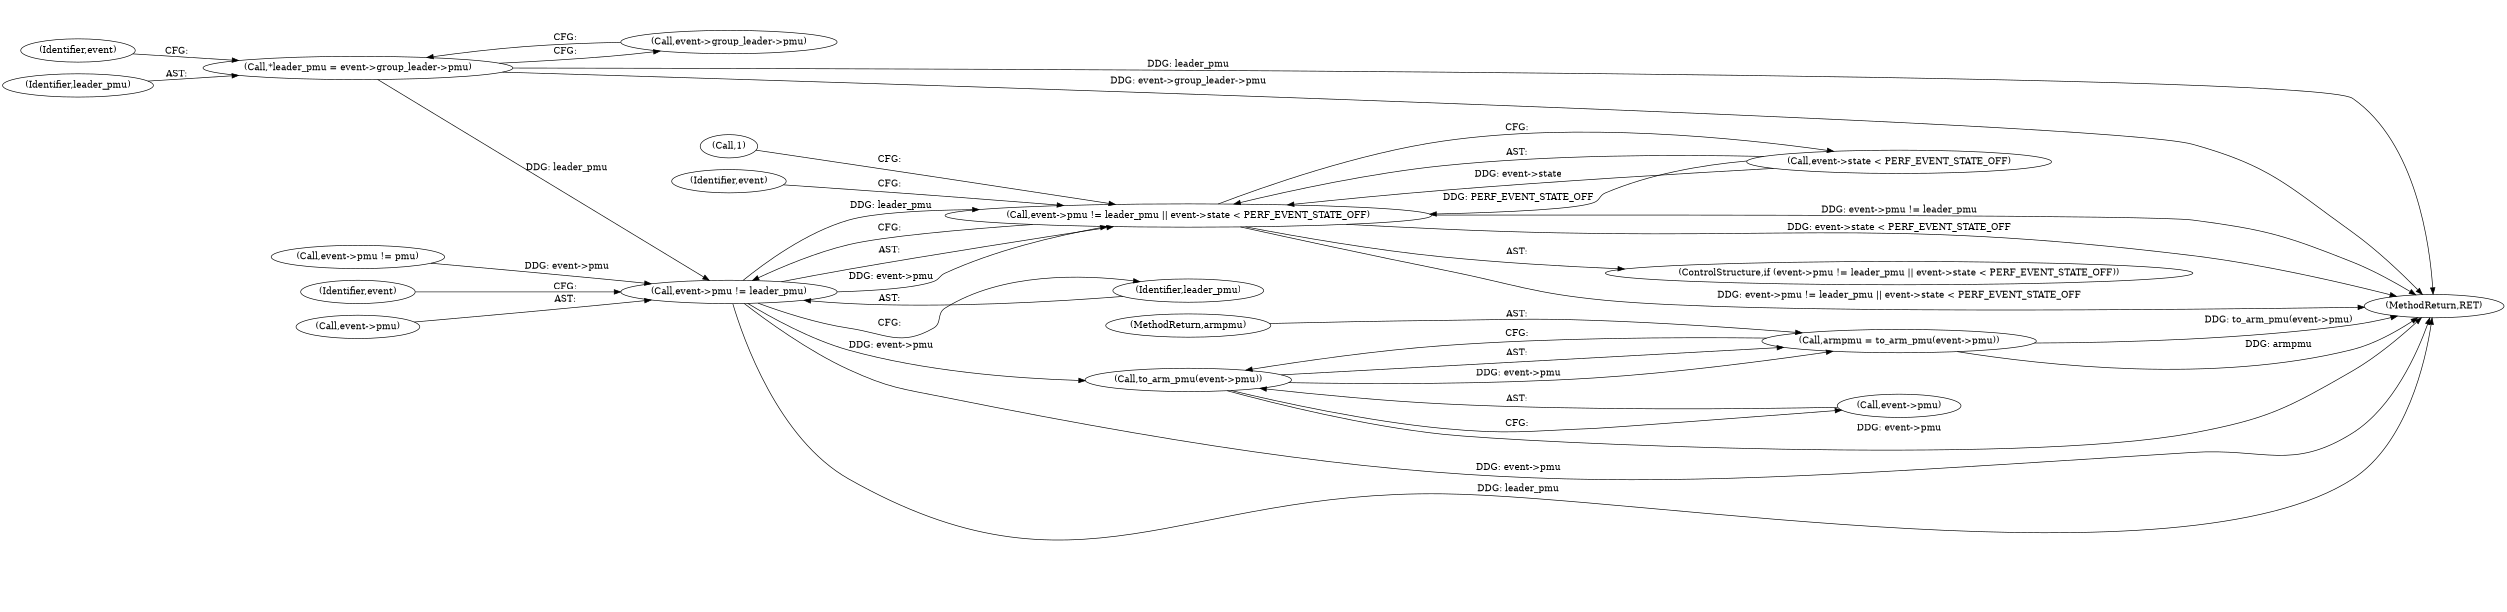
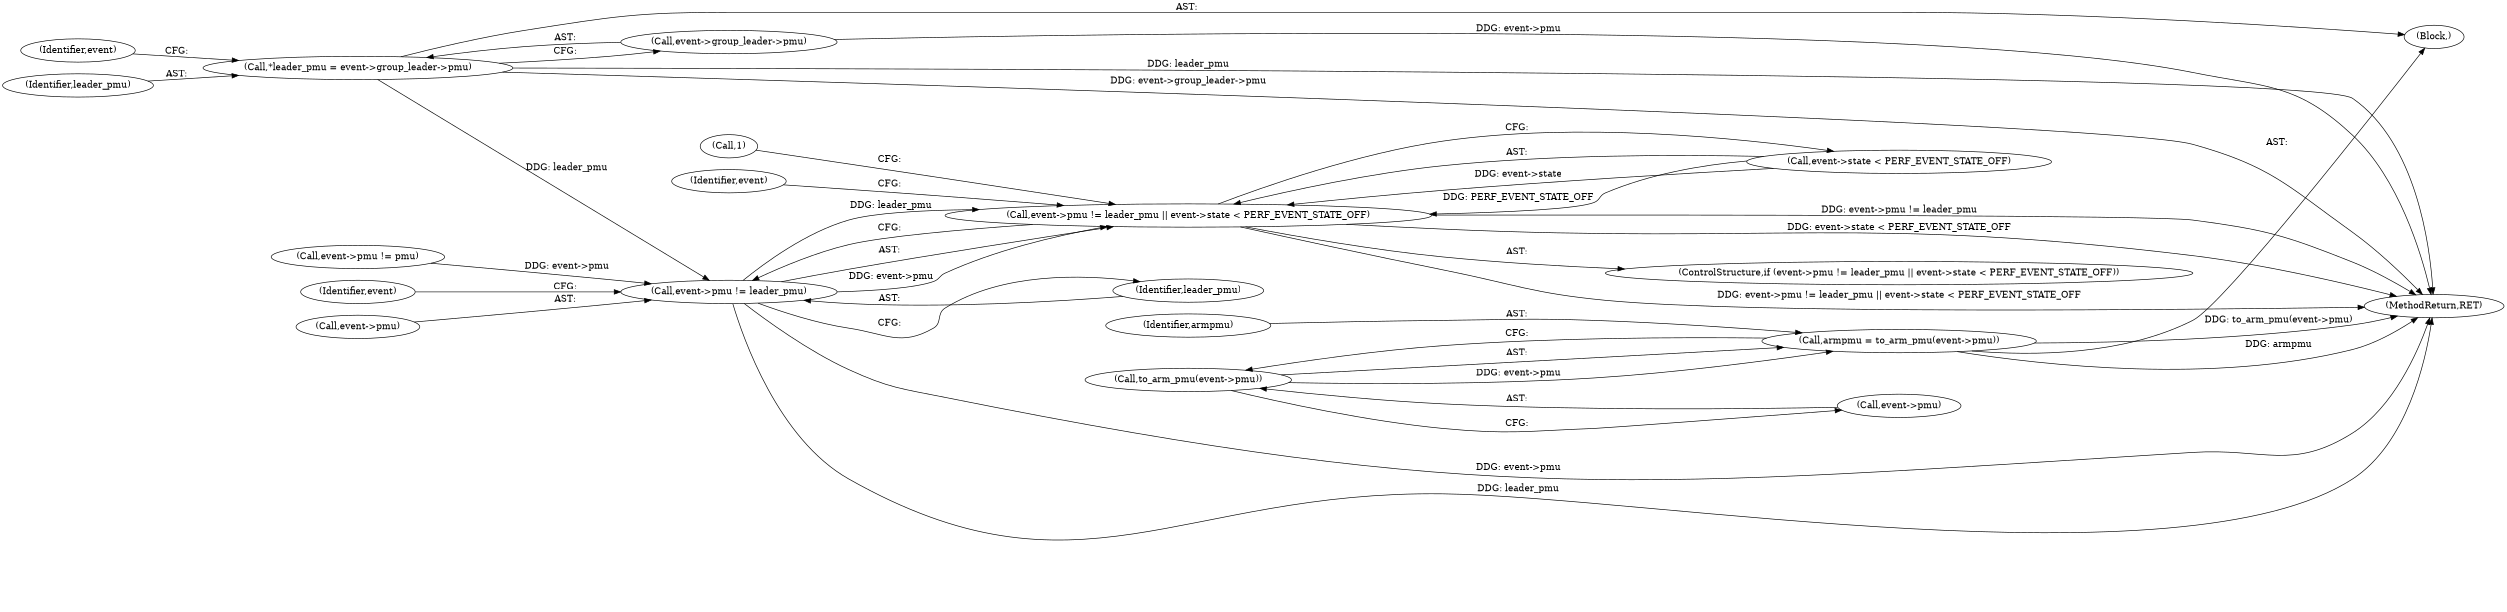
none -> (2434, 37)
(567, 38) -> (567, 38)
(1188, 326) -> (1188, 326)
(908, 364) -> none
(1835, 450) -> (1689, 37)
